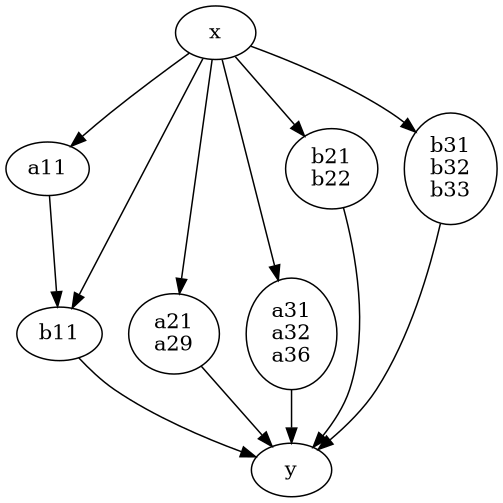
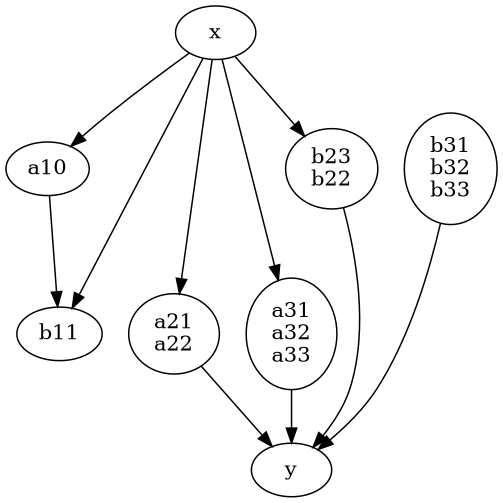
(330, 79) -> none
(48, 169) -> (48, 169)
(332, 169) -> (332, 169)
(174, 334) -> (174, 334)
(292, 334) -> (292, 334)
(155, 414) -> none
